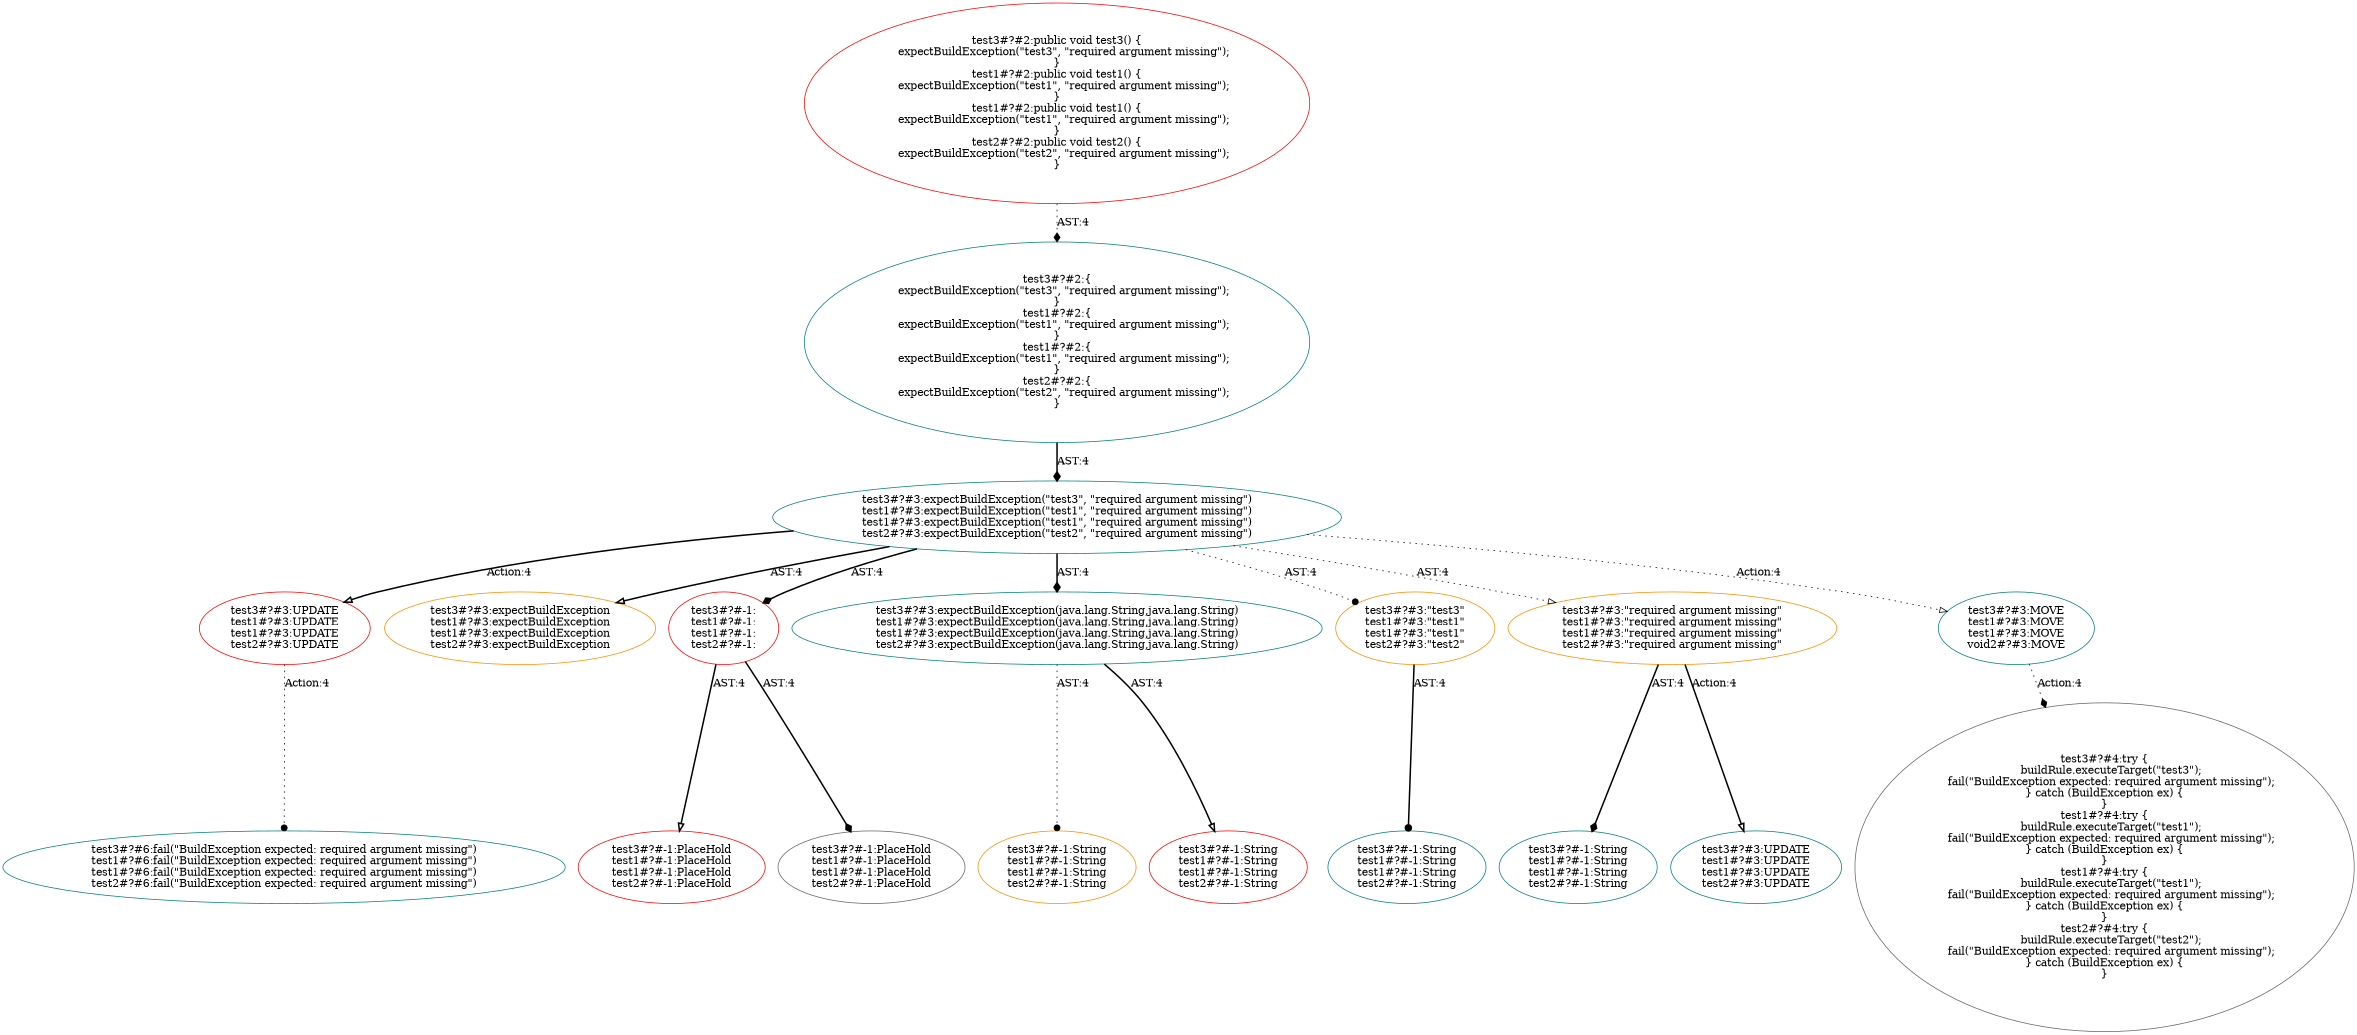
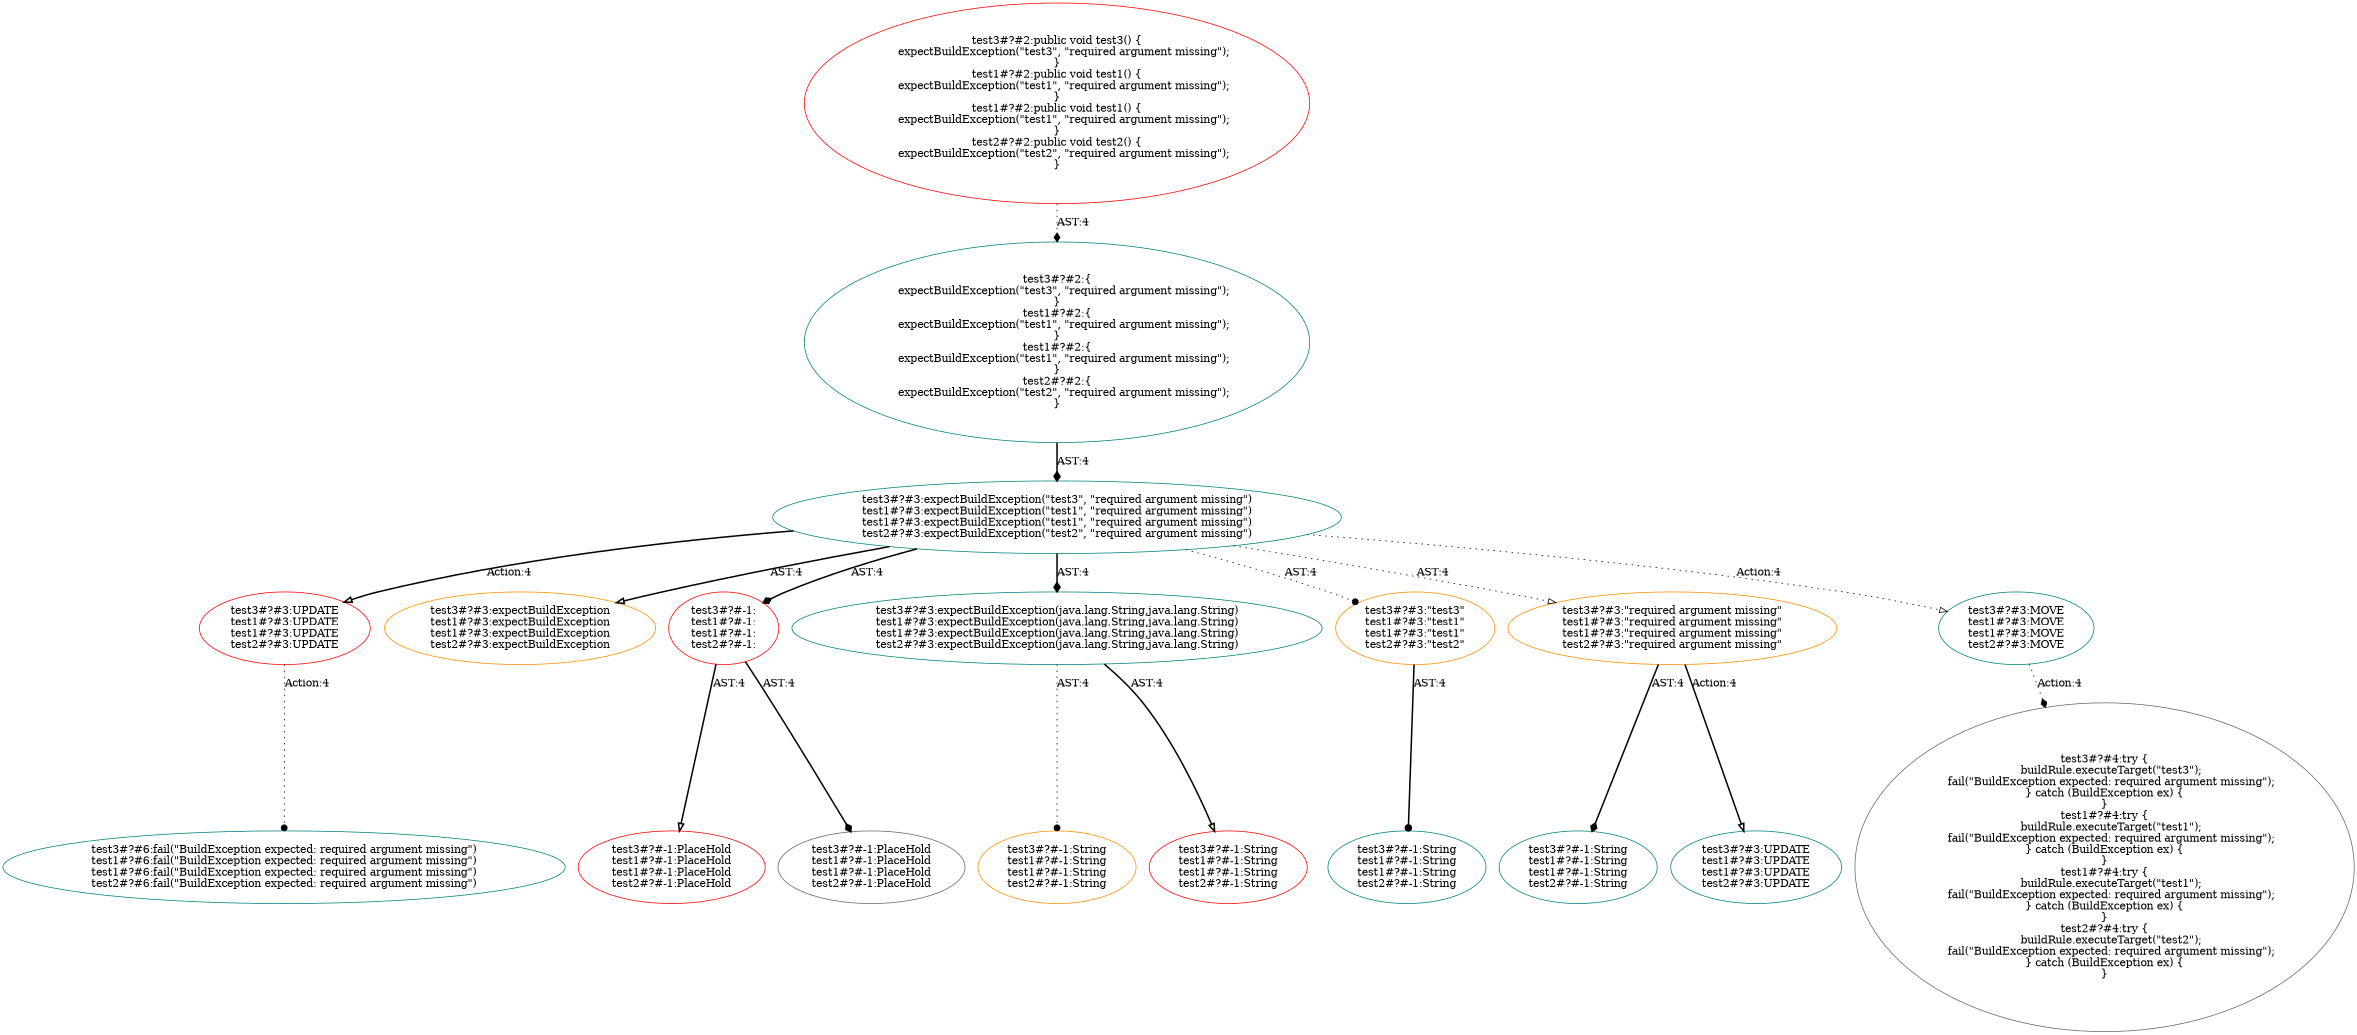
(2016, 628) -> (2016, 628)
